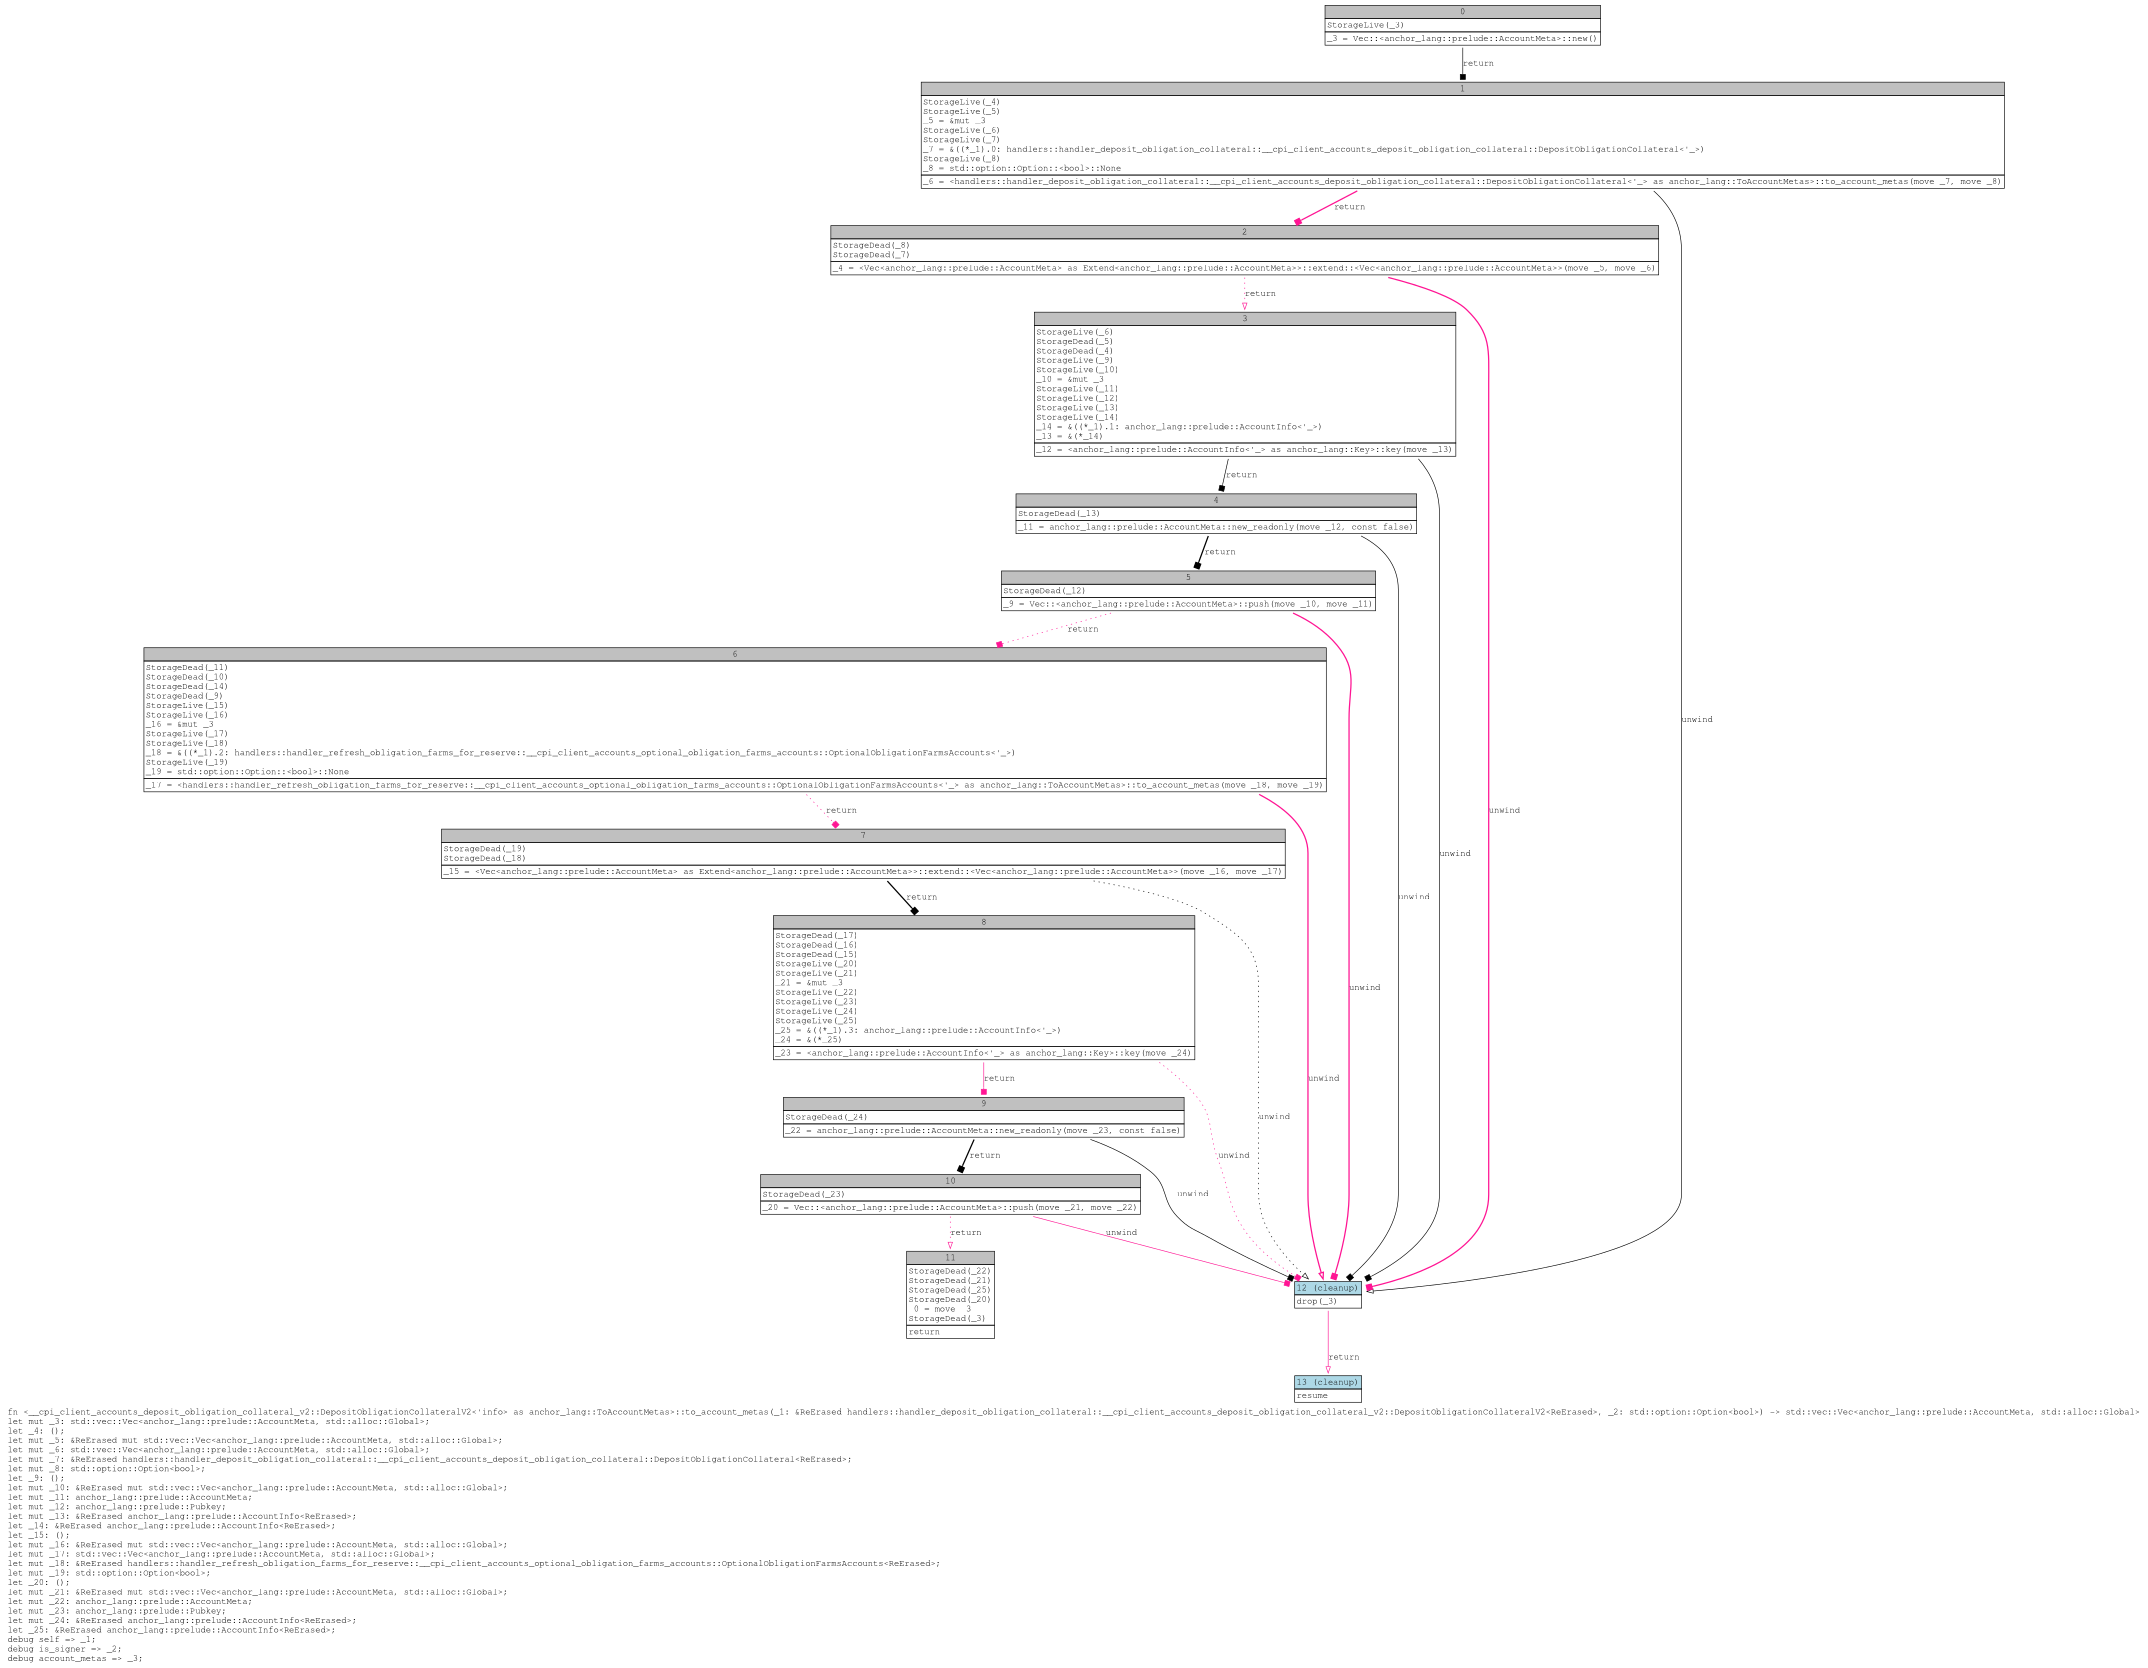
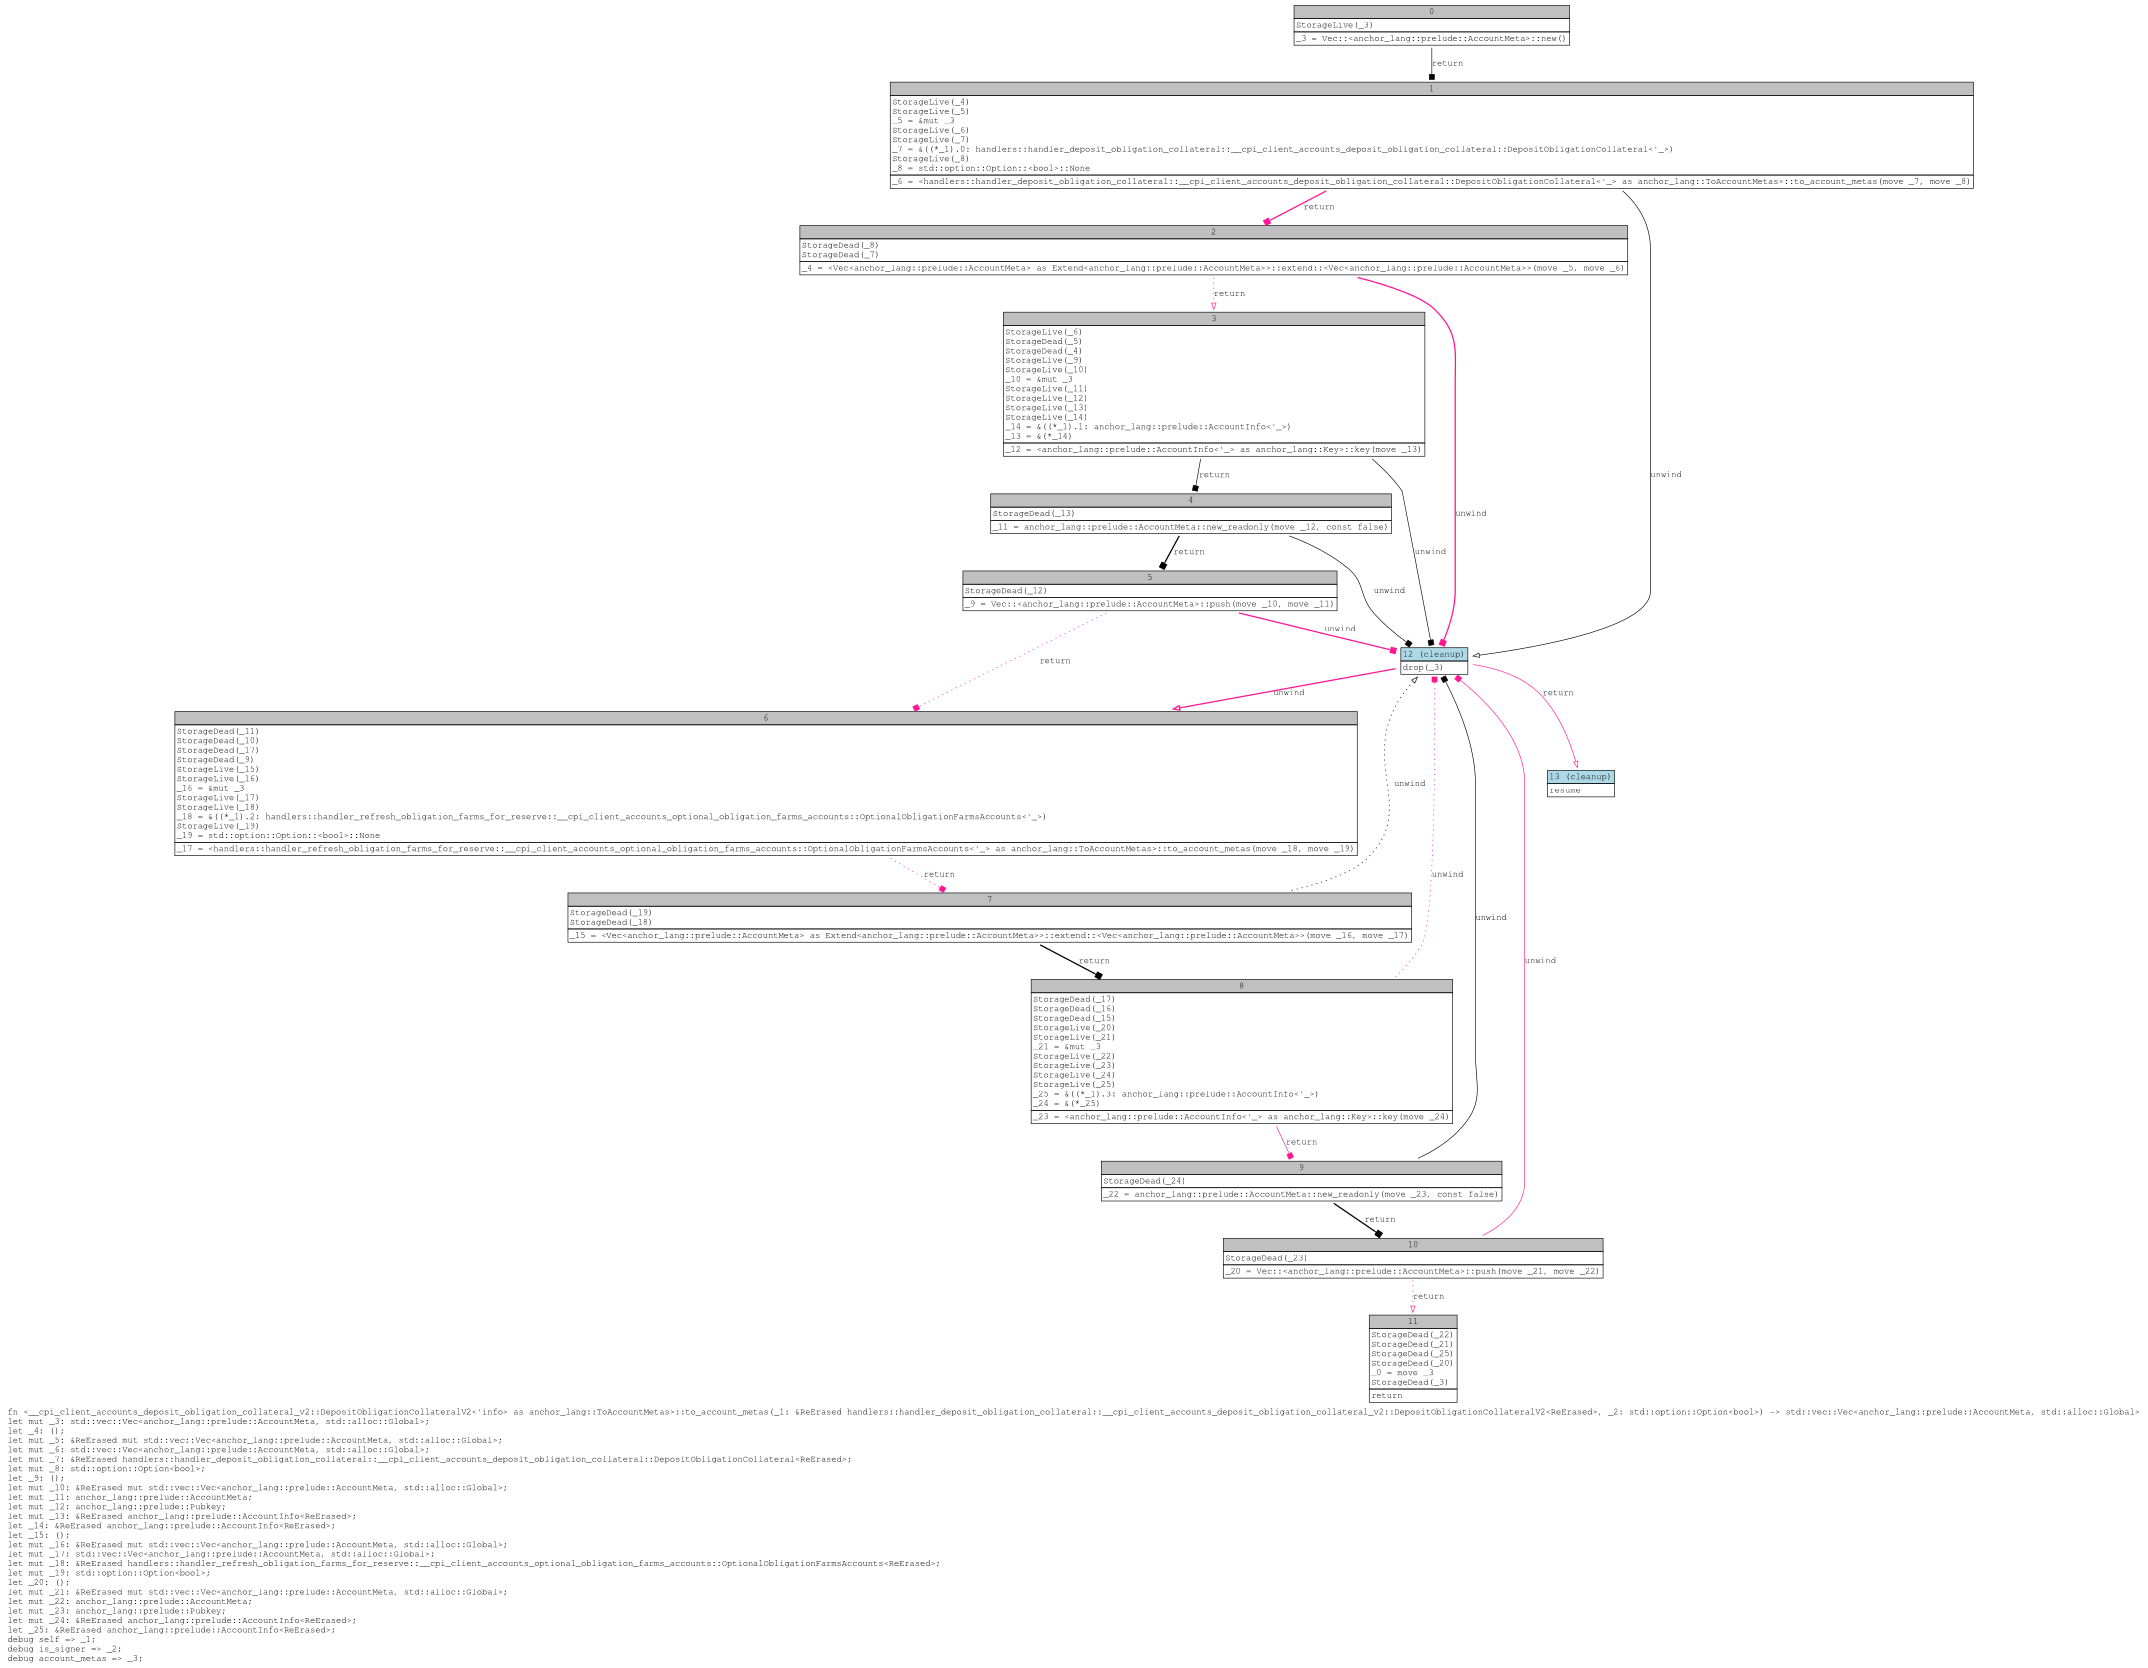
(188, 686) -> (219, 750)
(1308, 1023) -> (1288, 688)
